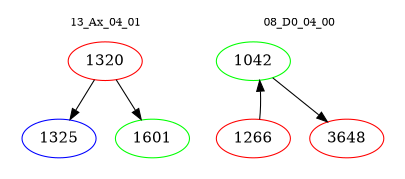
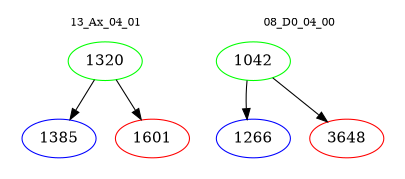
(105, 61) -> (105, 61)
(261, 105) -> (246, 94)
(59, 138) -> (59, 138)
(152, 138) -> (152, 138)
(253, 138) -> (253, 138)
